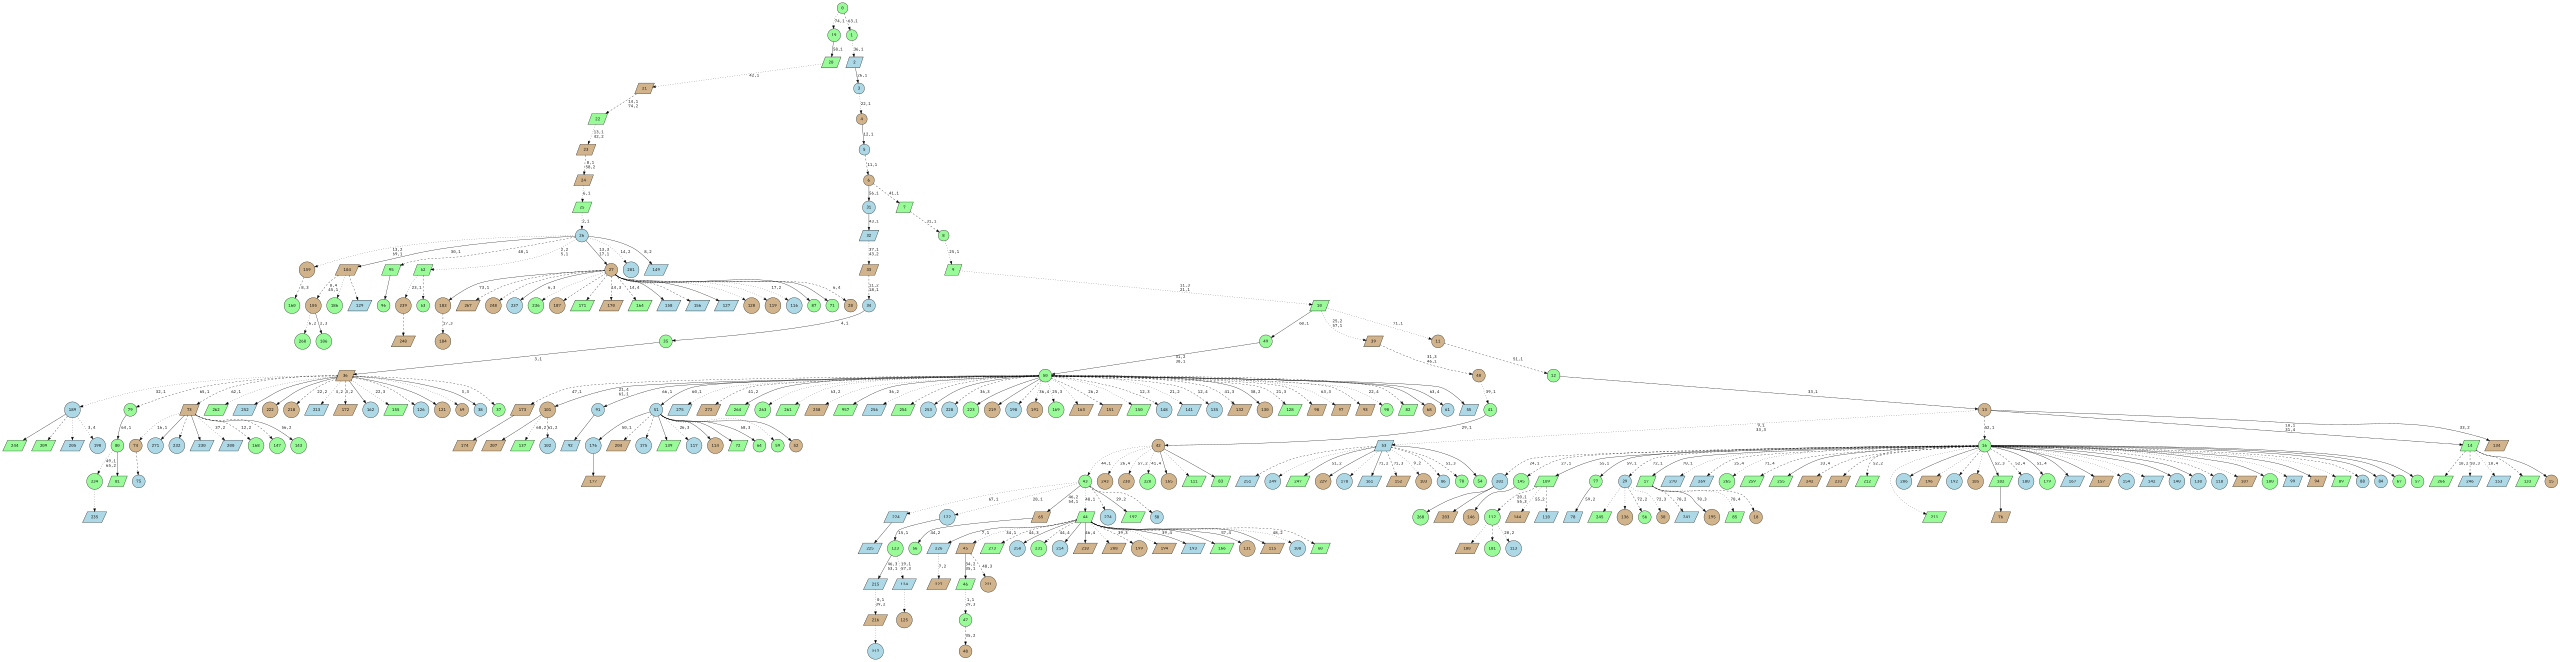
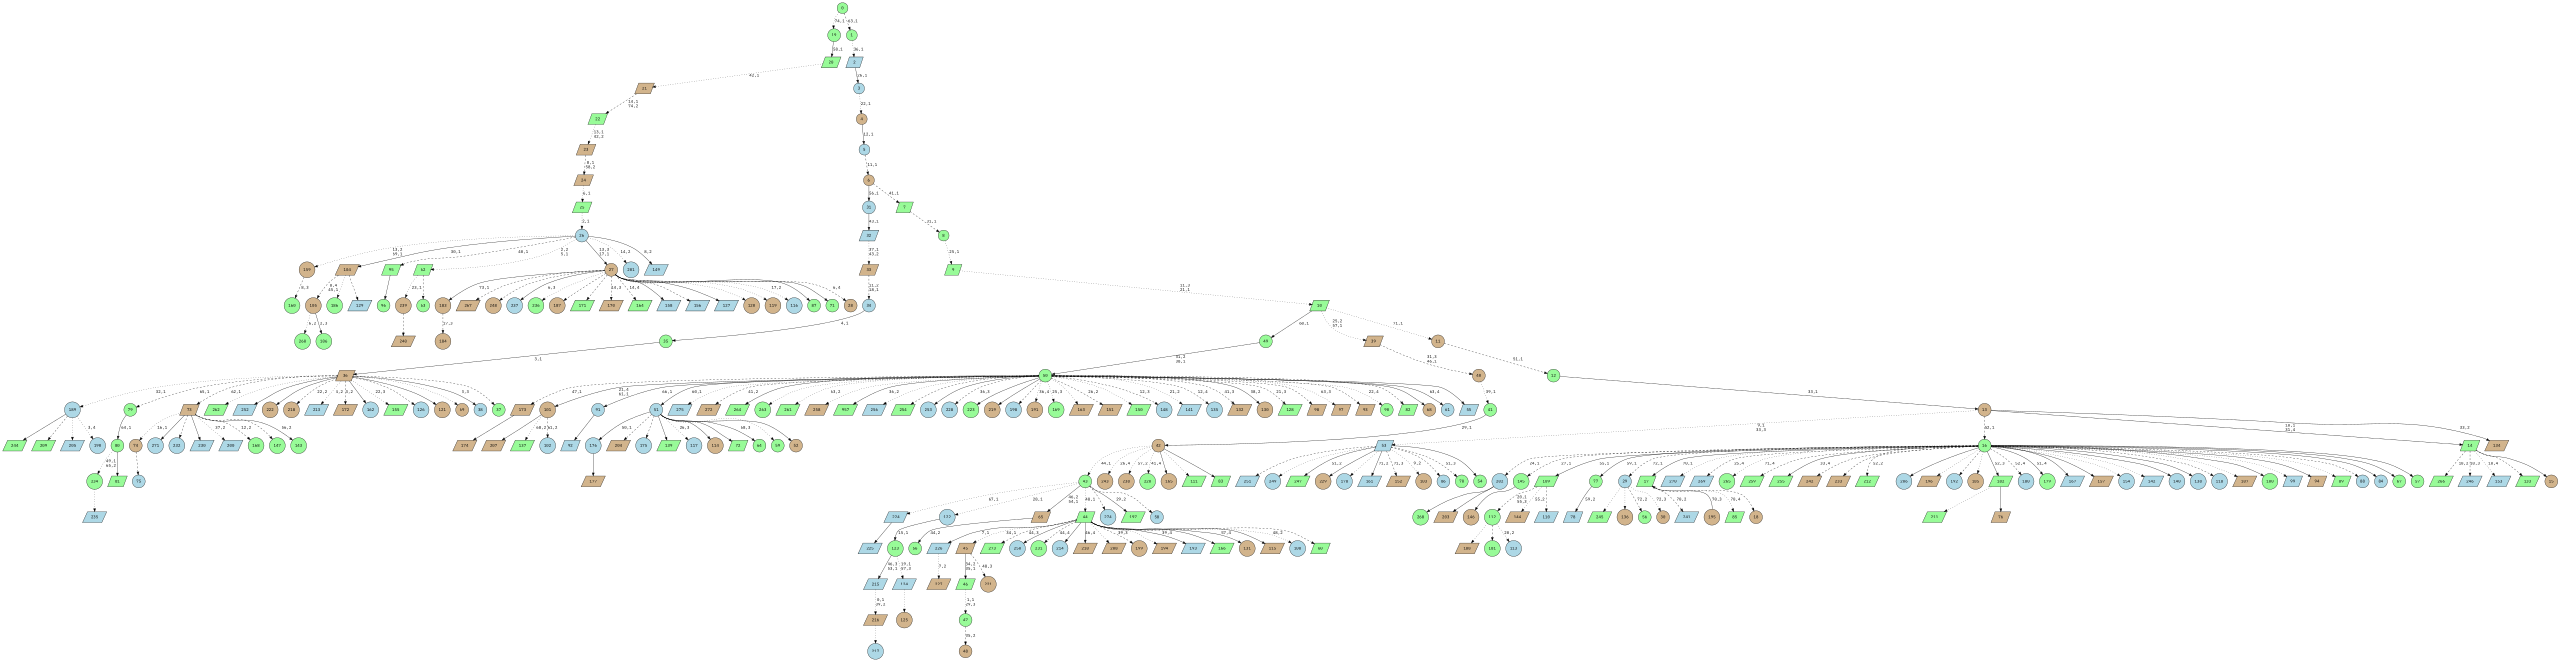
(1907, 464) -> (1969, 499)
(1685, 493) -> (1704, 493)
